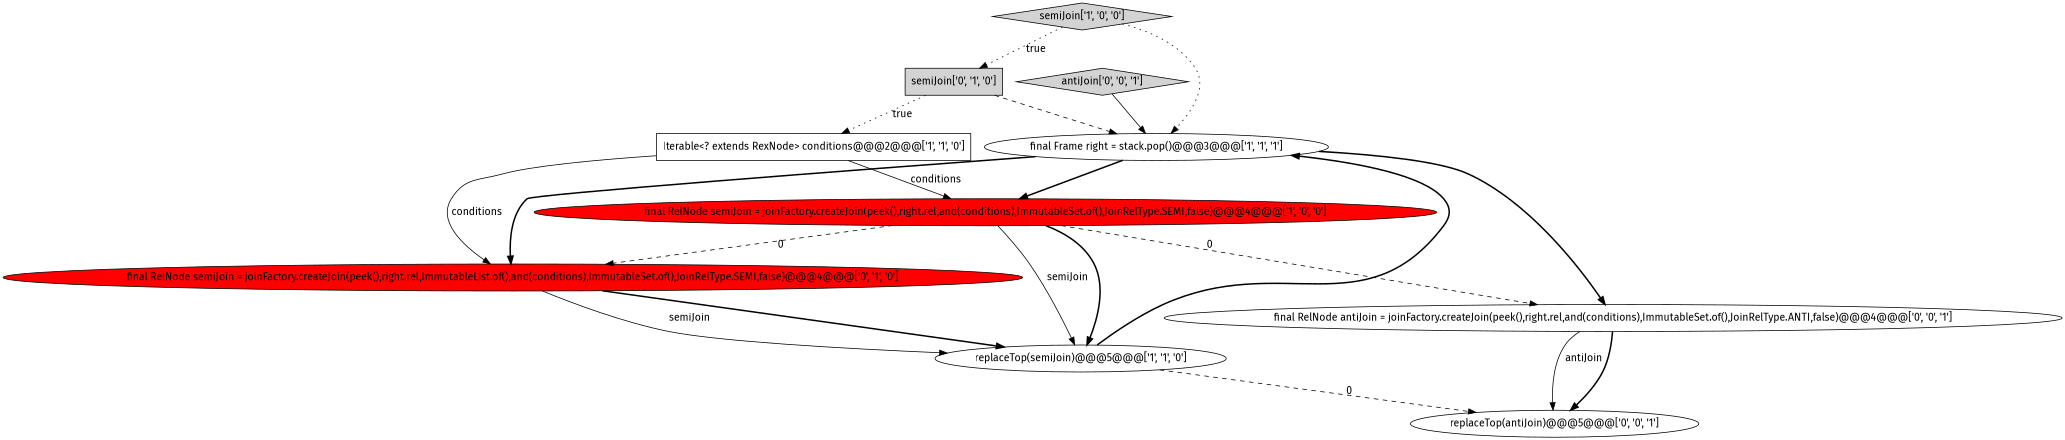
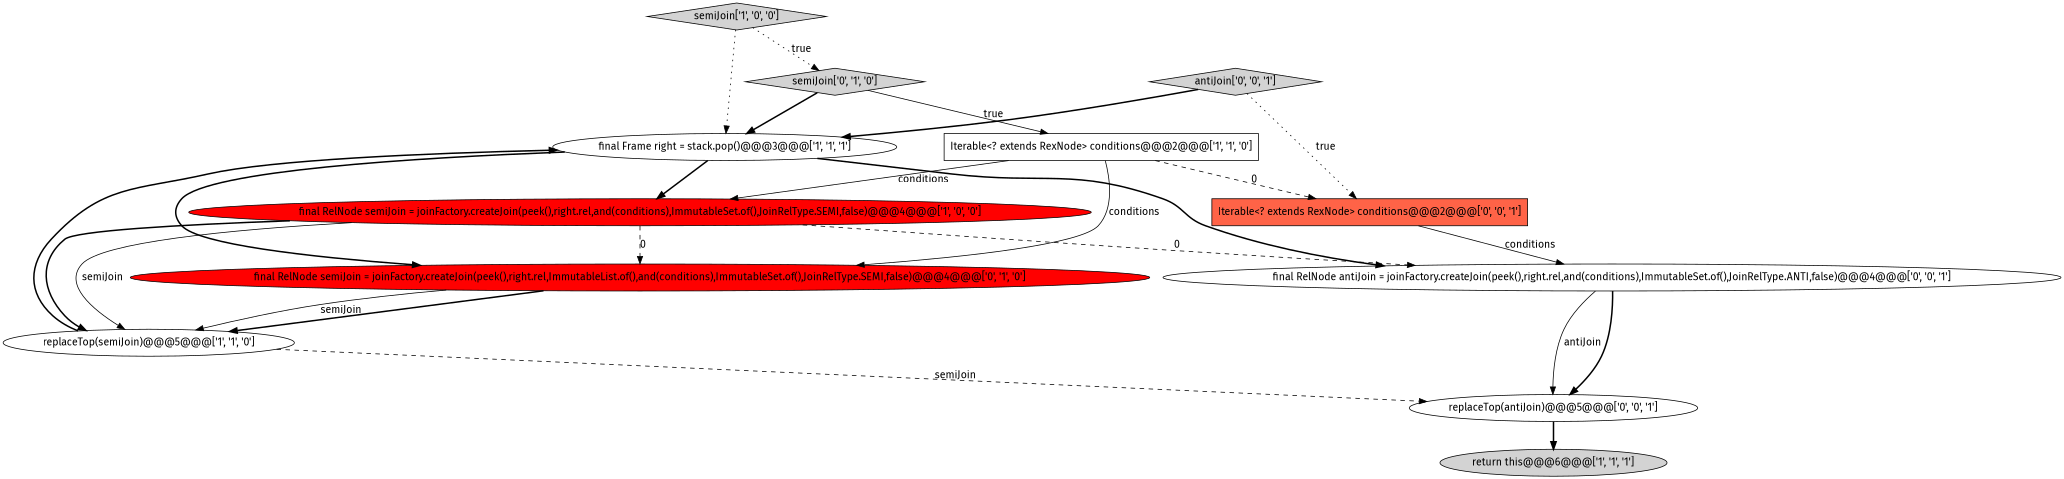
(954, 82) -> (835, 82)
(1126, 111) -> (1025, 118)
(887, 113) -> (954, 111)
(1052, 113) -> (785, 111)
none -> (1370, 212)
(1349, 391) -> (955, 375)
none -> (1553, 463)
